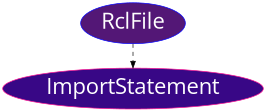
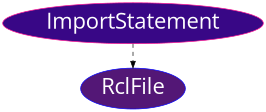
(133, 52) -> (133, 52)
